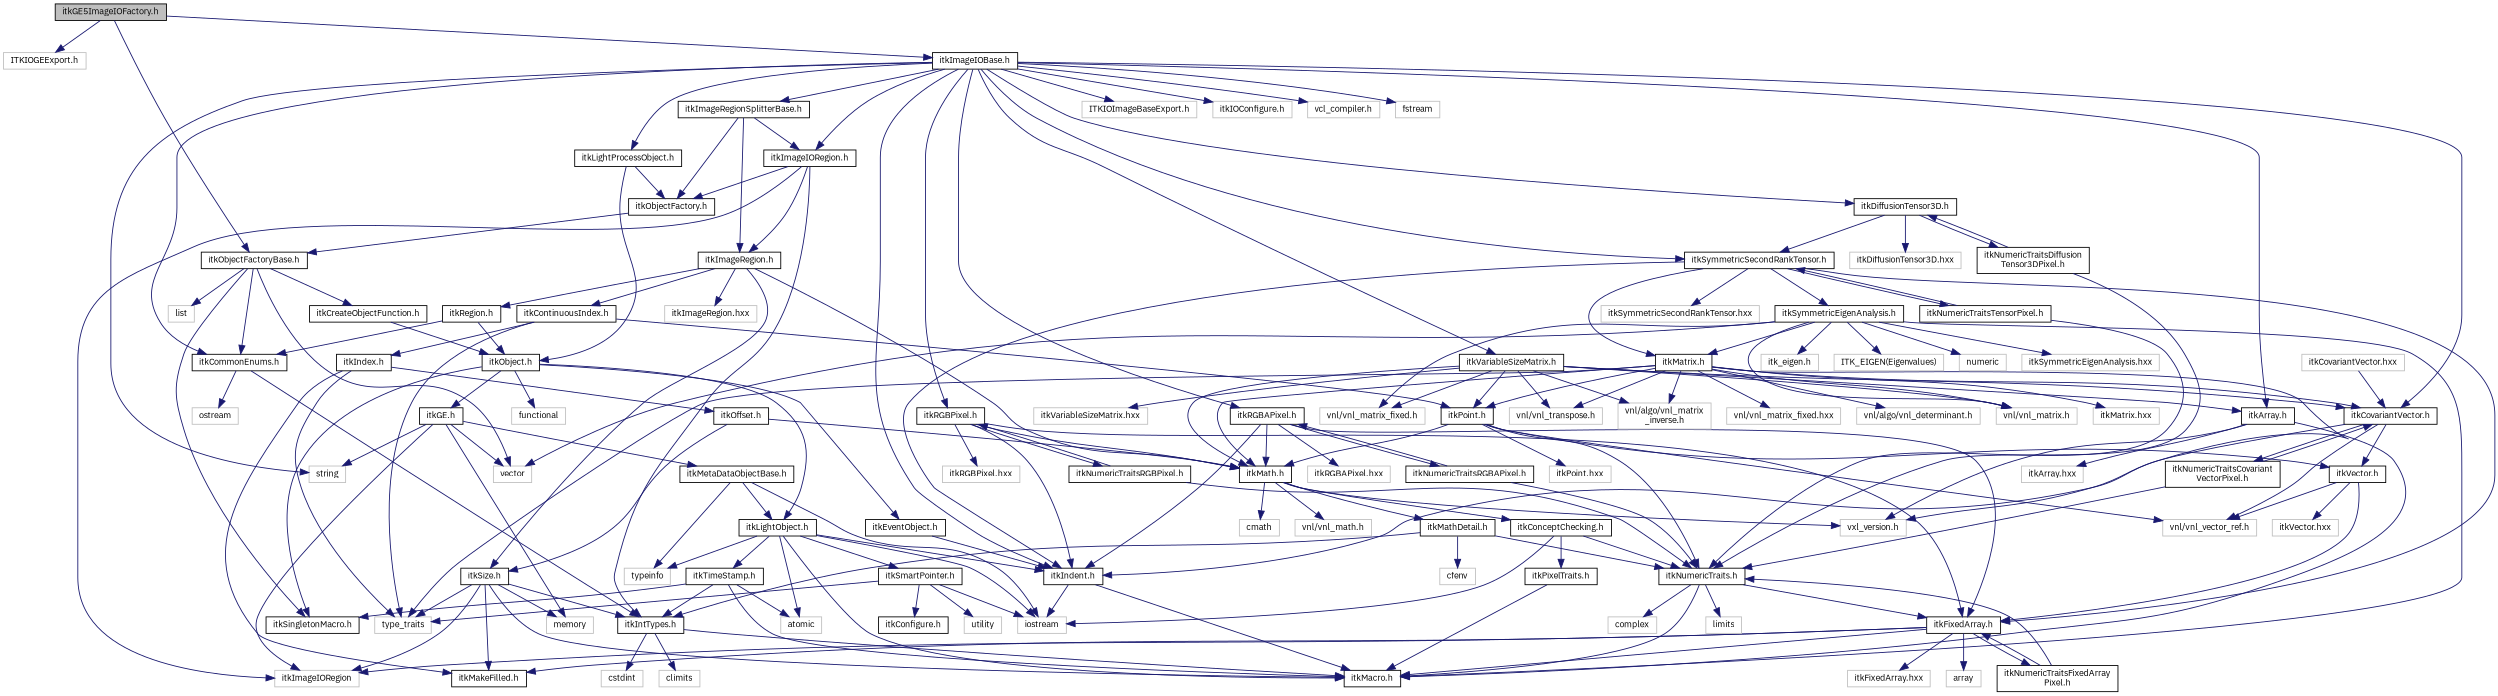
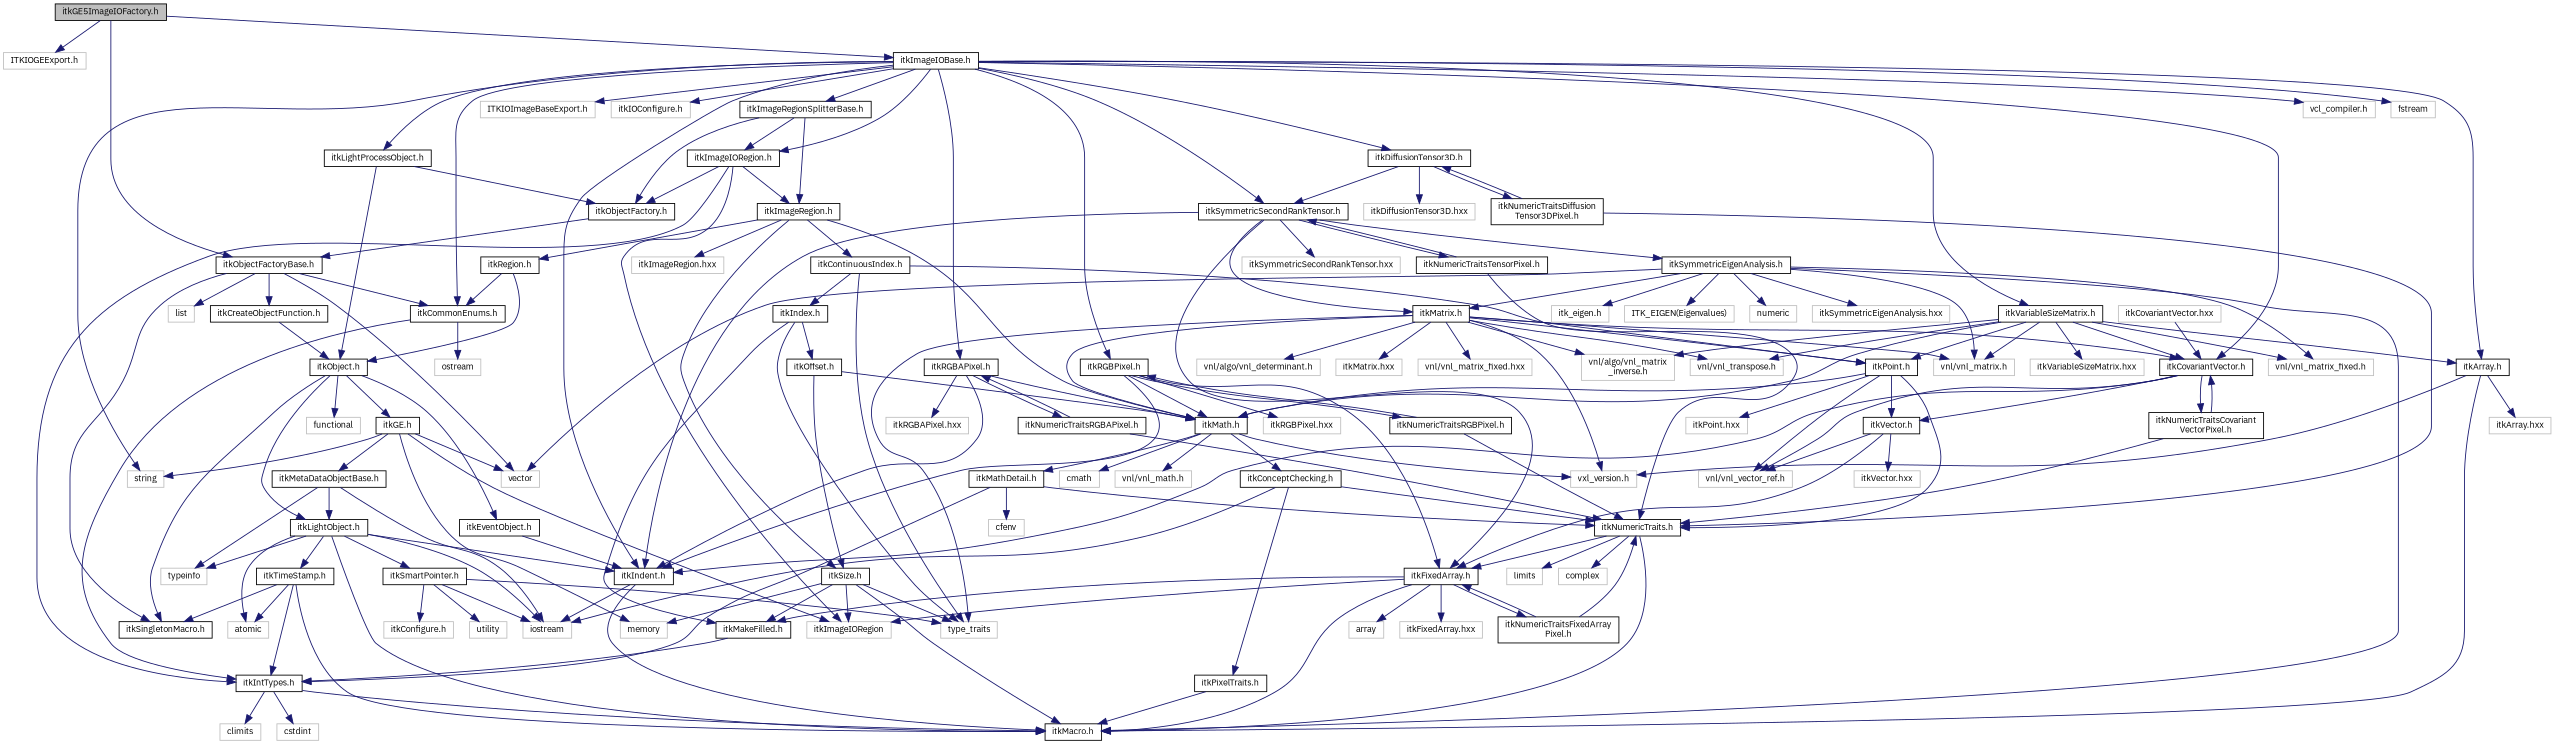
(1713, 430) -> none
(573, 602) -> (520, 667)
(913, 625) -> (419, 630)
